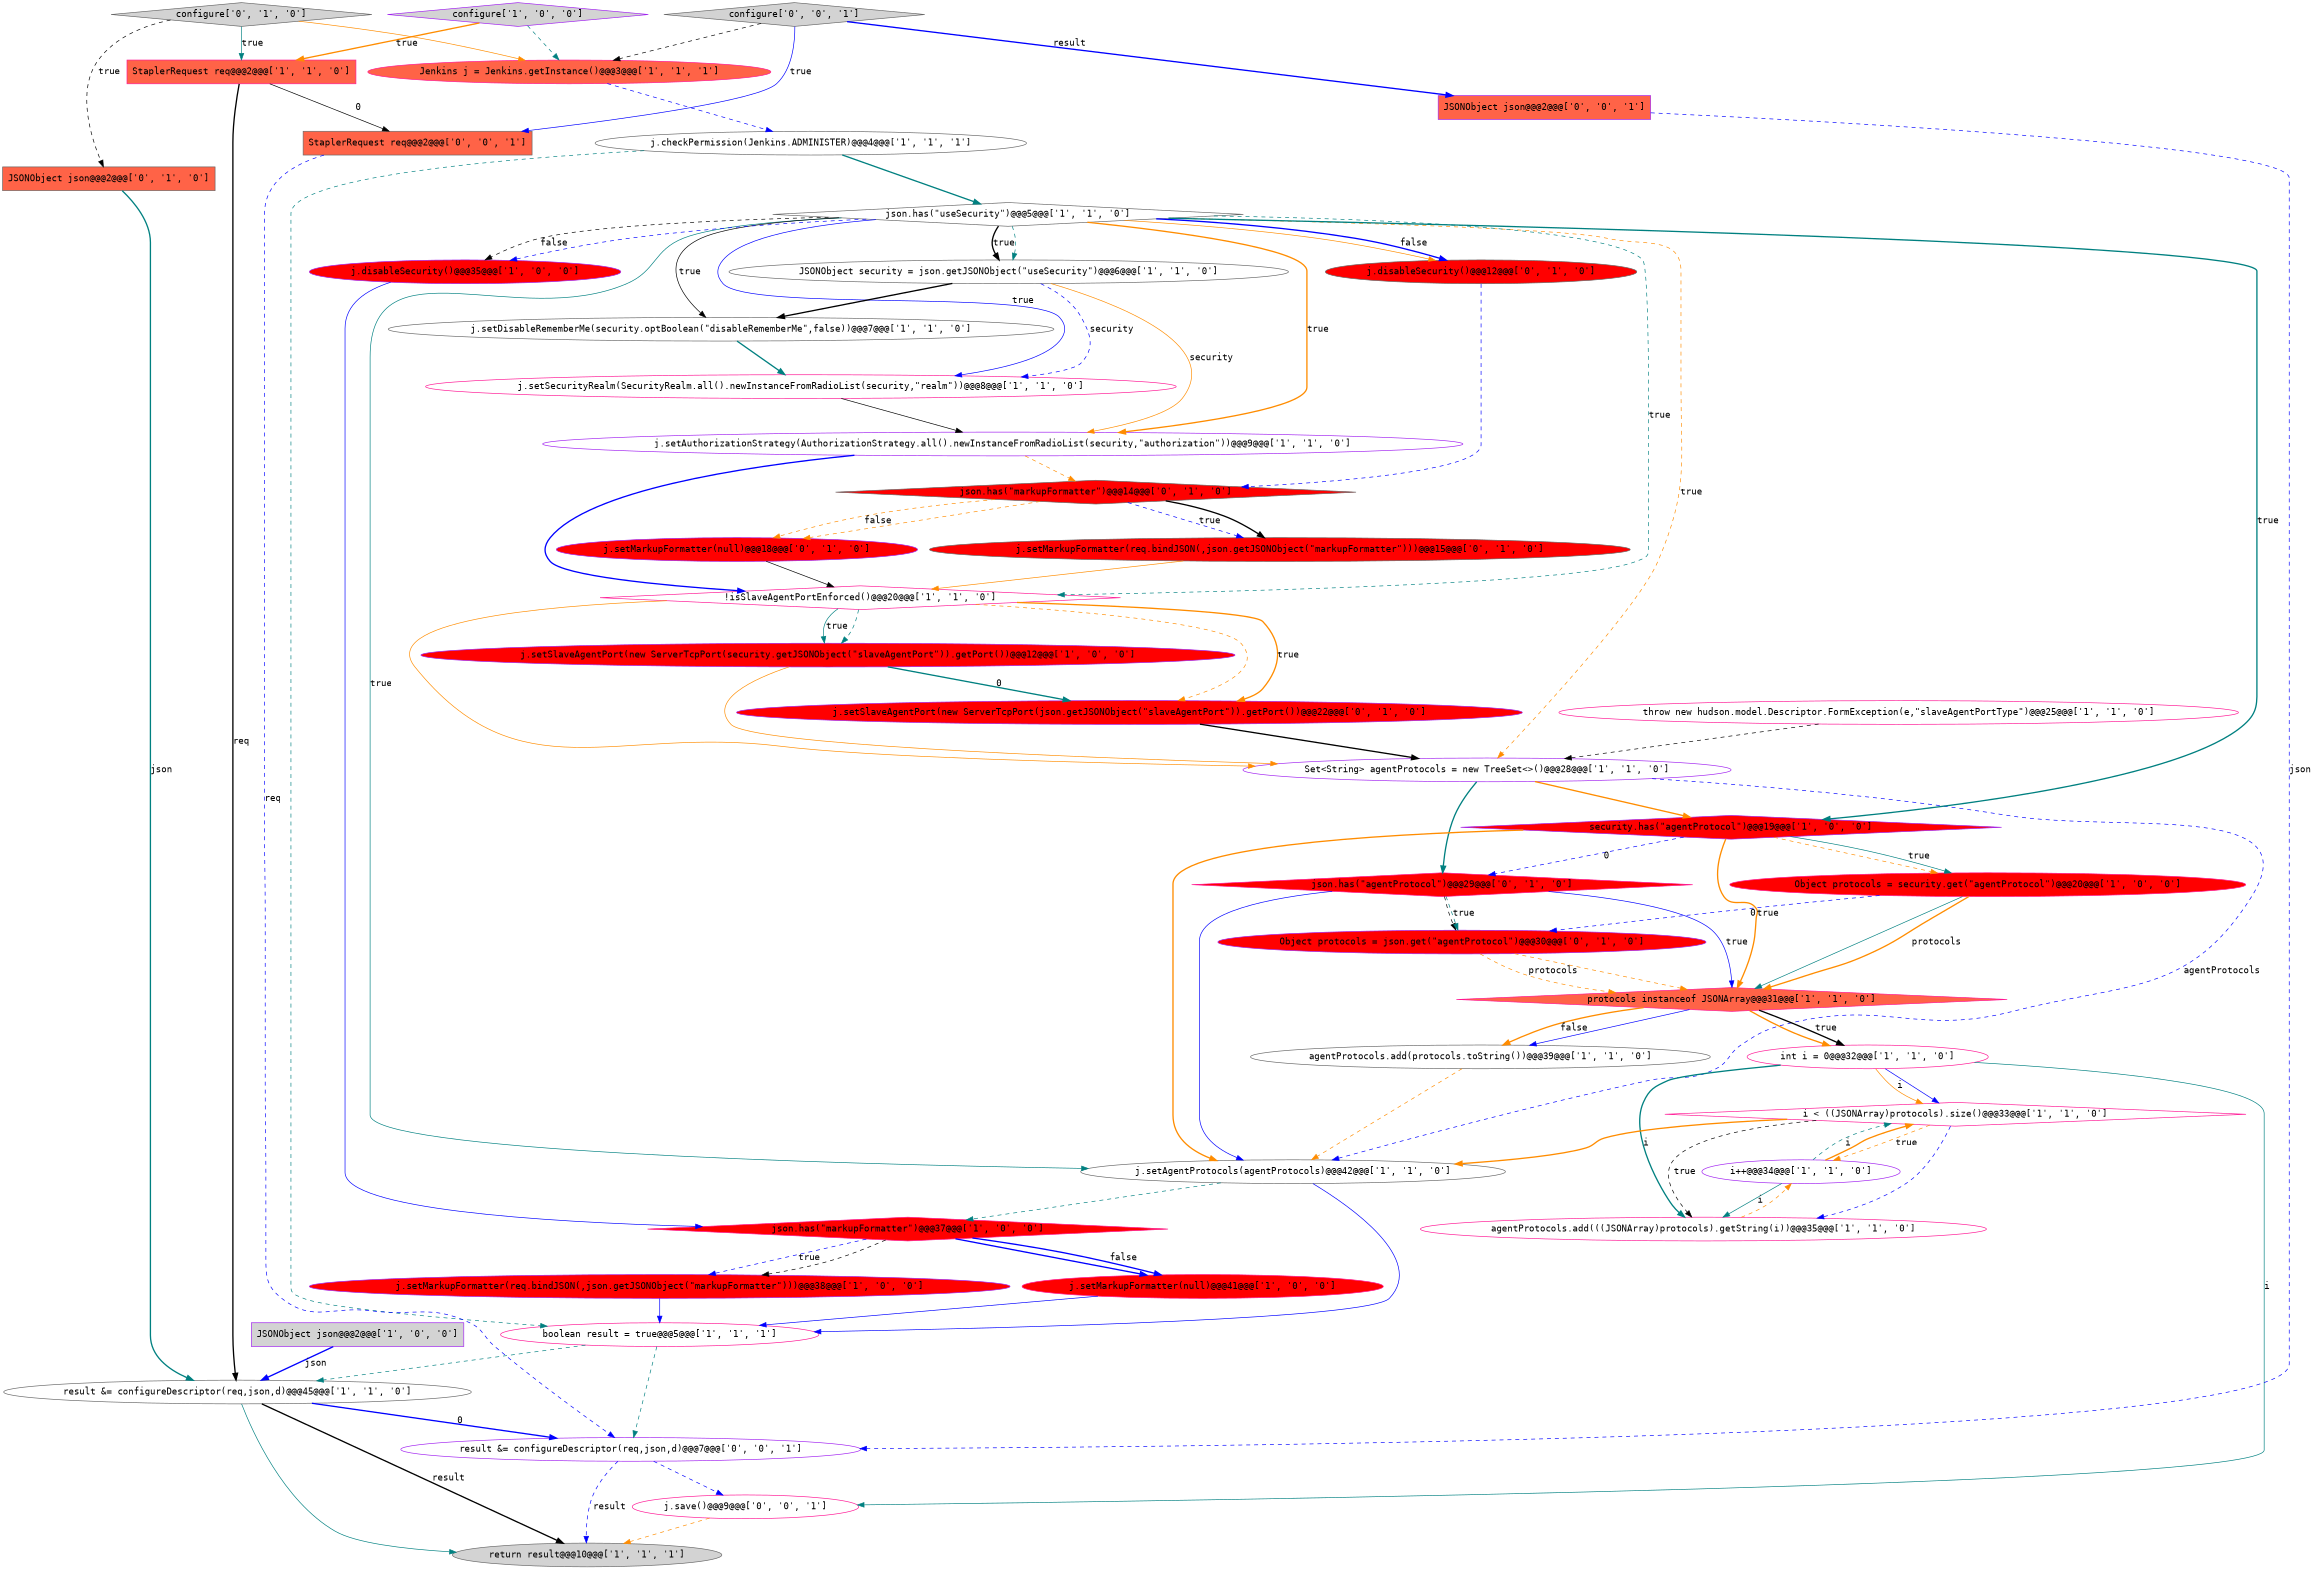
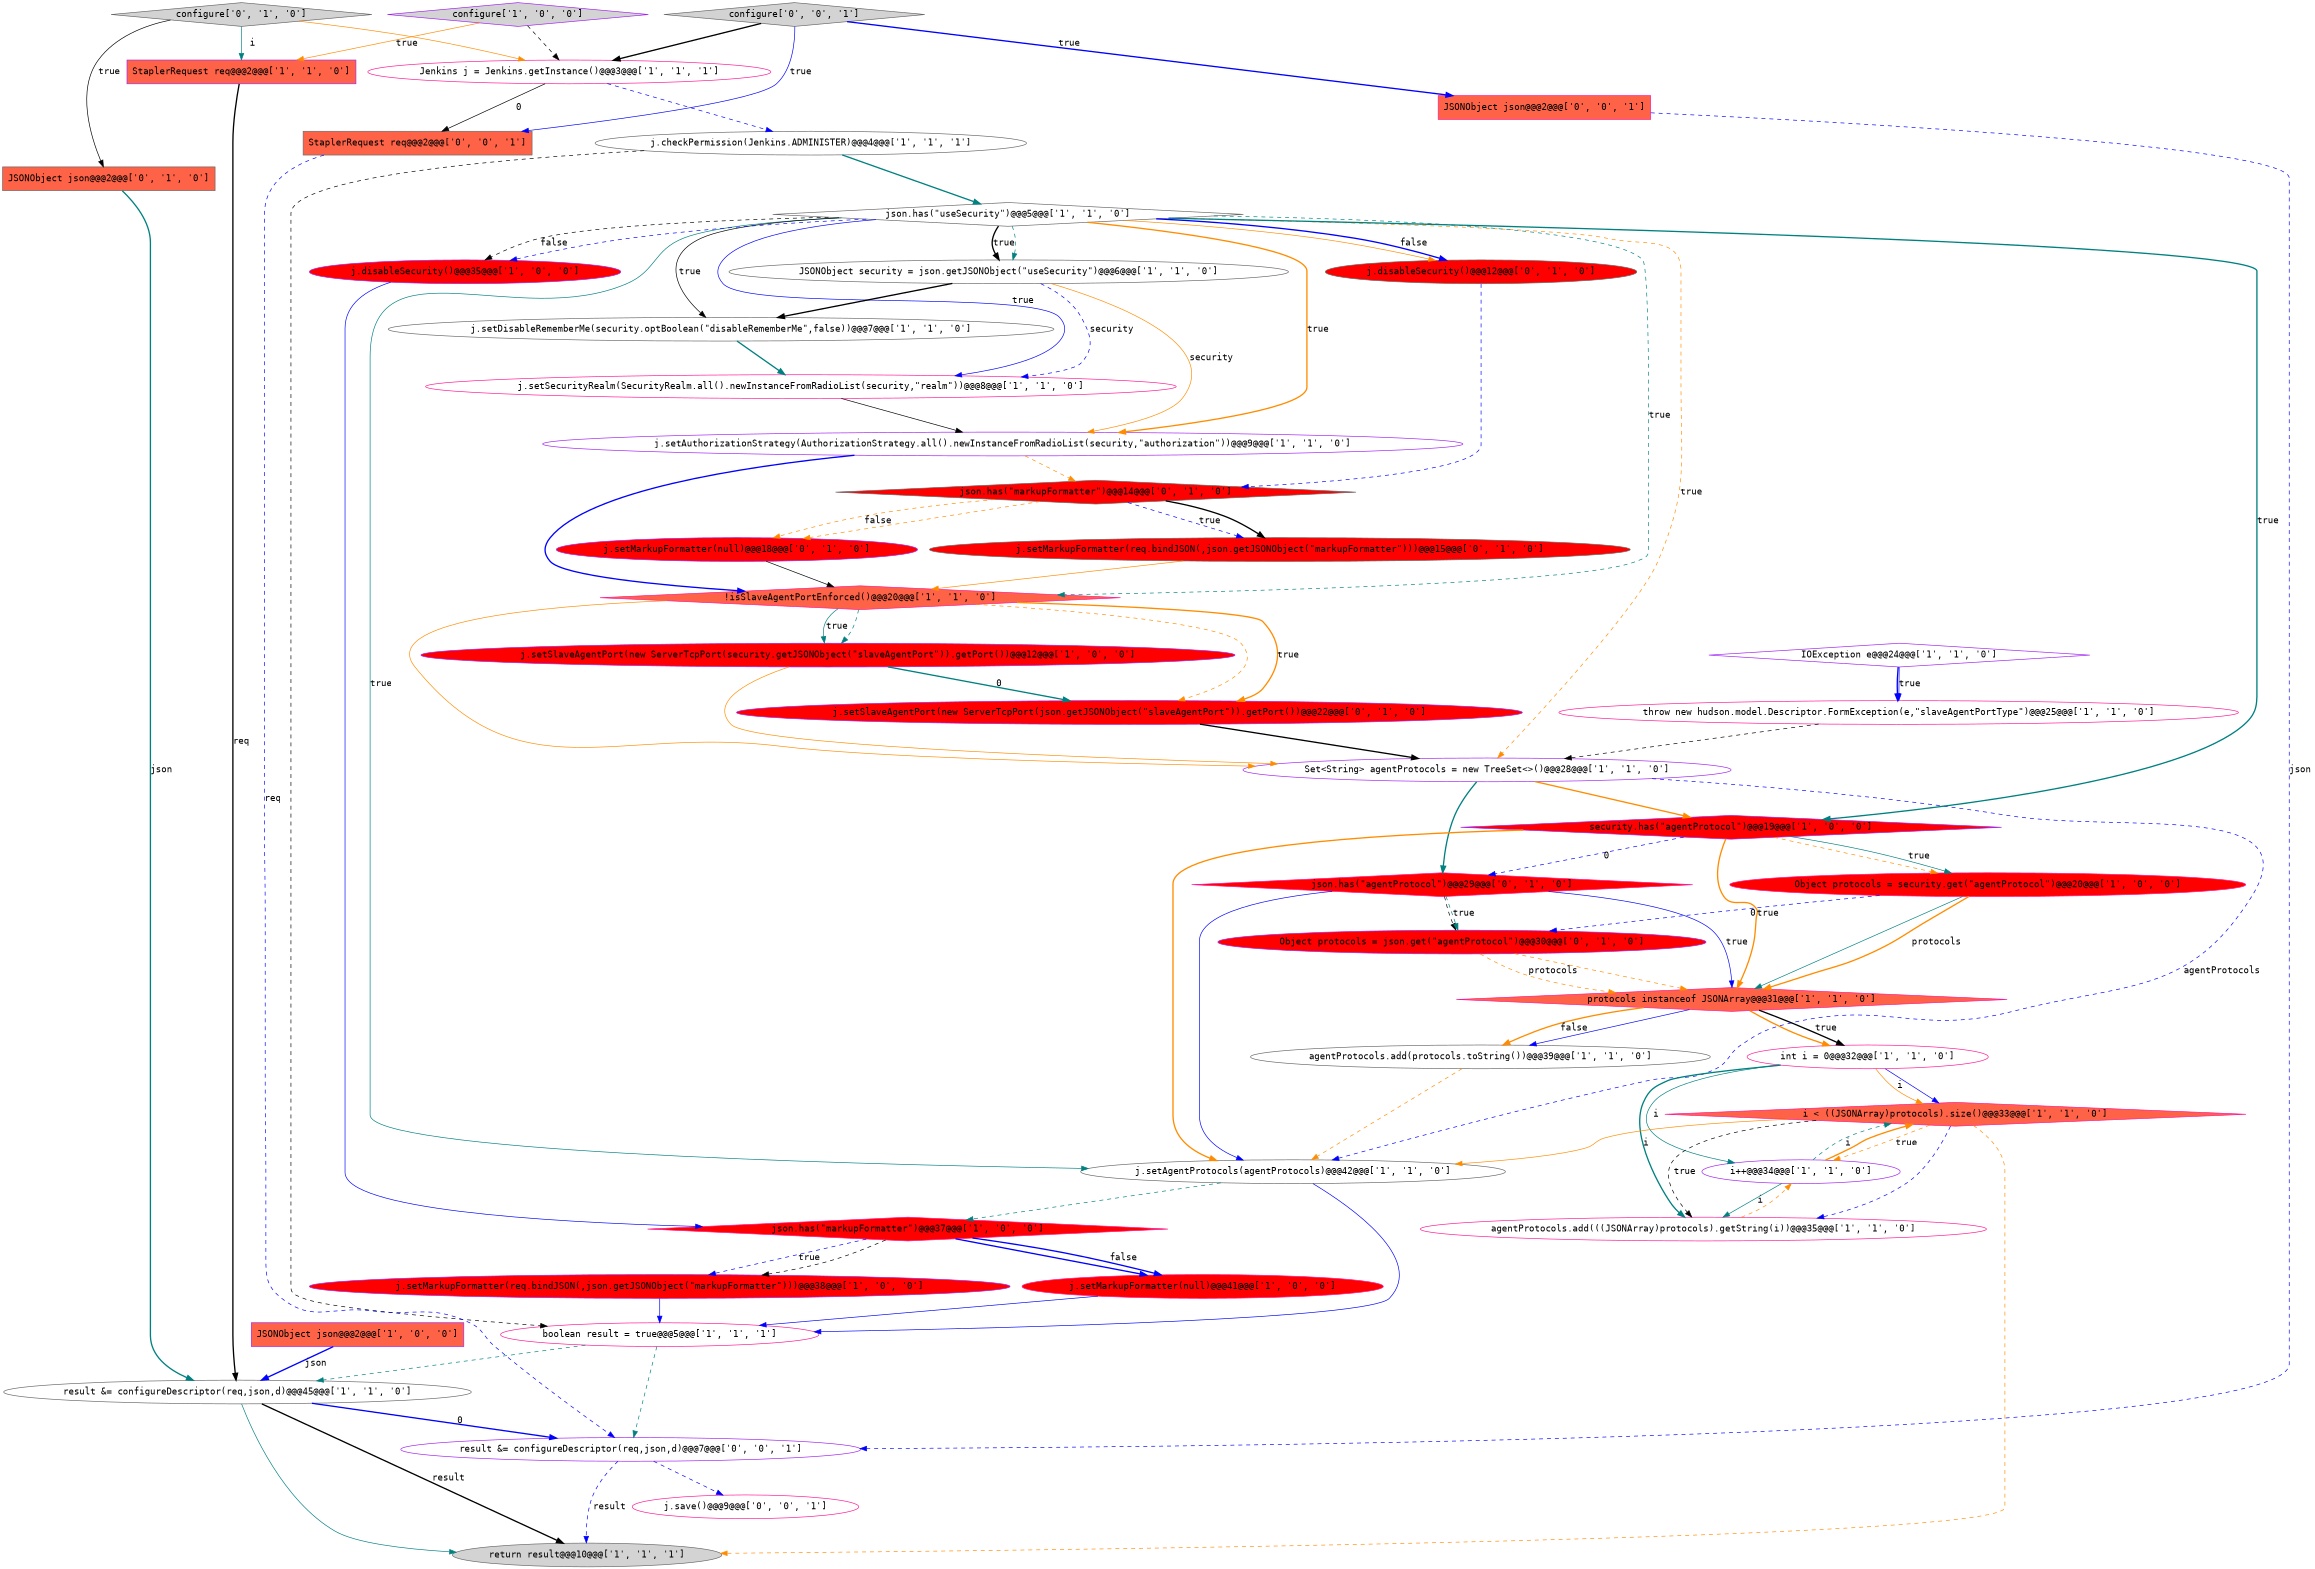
(541, 40) -> (541, 40)
(392, 41) -> (392, 41)
(690, 41) -> (690, 41)
(253, 43) -> (253, 43)
(1069, 43) -> (1069, 43)
(93, 69) -> (93, 69)
(241, 72) -> (241, 72)
(569, 72) -> (569, 72)
(326, 106) -> (497, 106)
(1544, 108) -> (1544, 108)
(860, 598) -> (860, 598)
none -> (1899, 655)
(291, 696) -> (291, 696)
(1955, 1114) -> (1955, 1114)
(1623, 1134) -> (1623, 1134)
(358, 1335) -> (358, 1335)
(1883, 1483) -> (1660, 1096)
(670, 1530) -> (1564, 1539)
